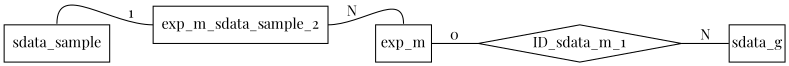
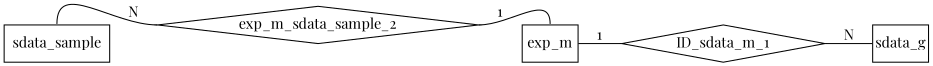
(352, 12) -> (500, 13)
(131, 14) -> (133, 13)
(241, 25) -> (318, 25)
(455, 36) -> (600, 36)
